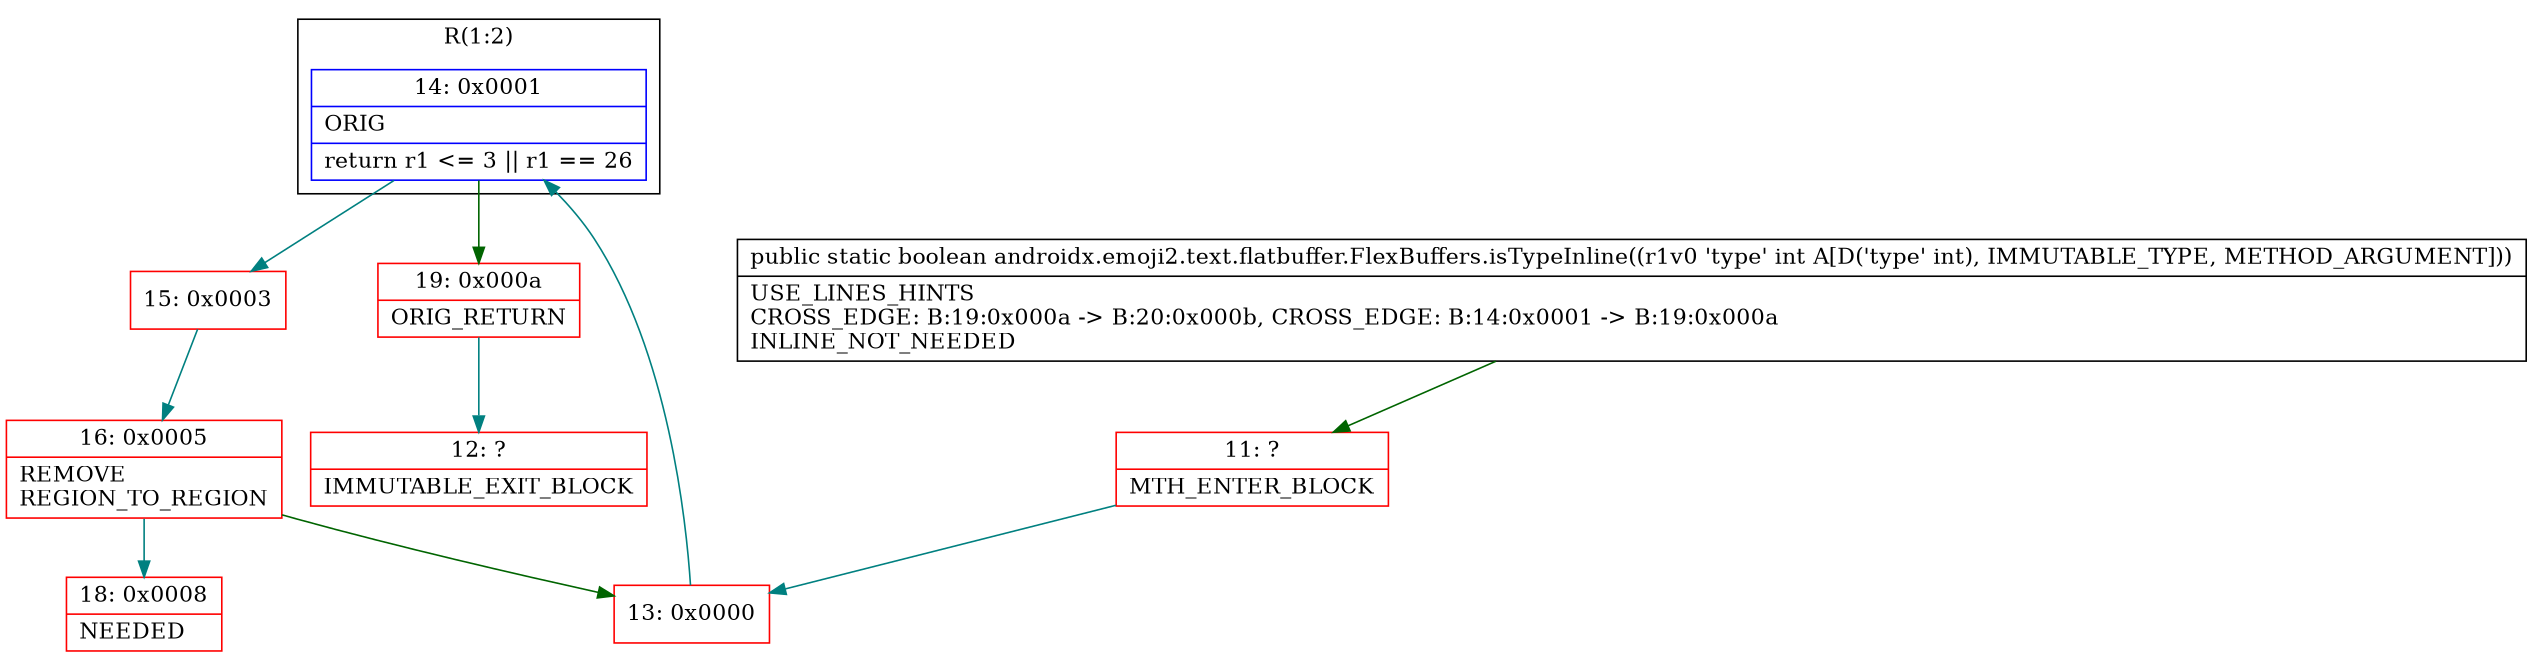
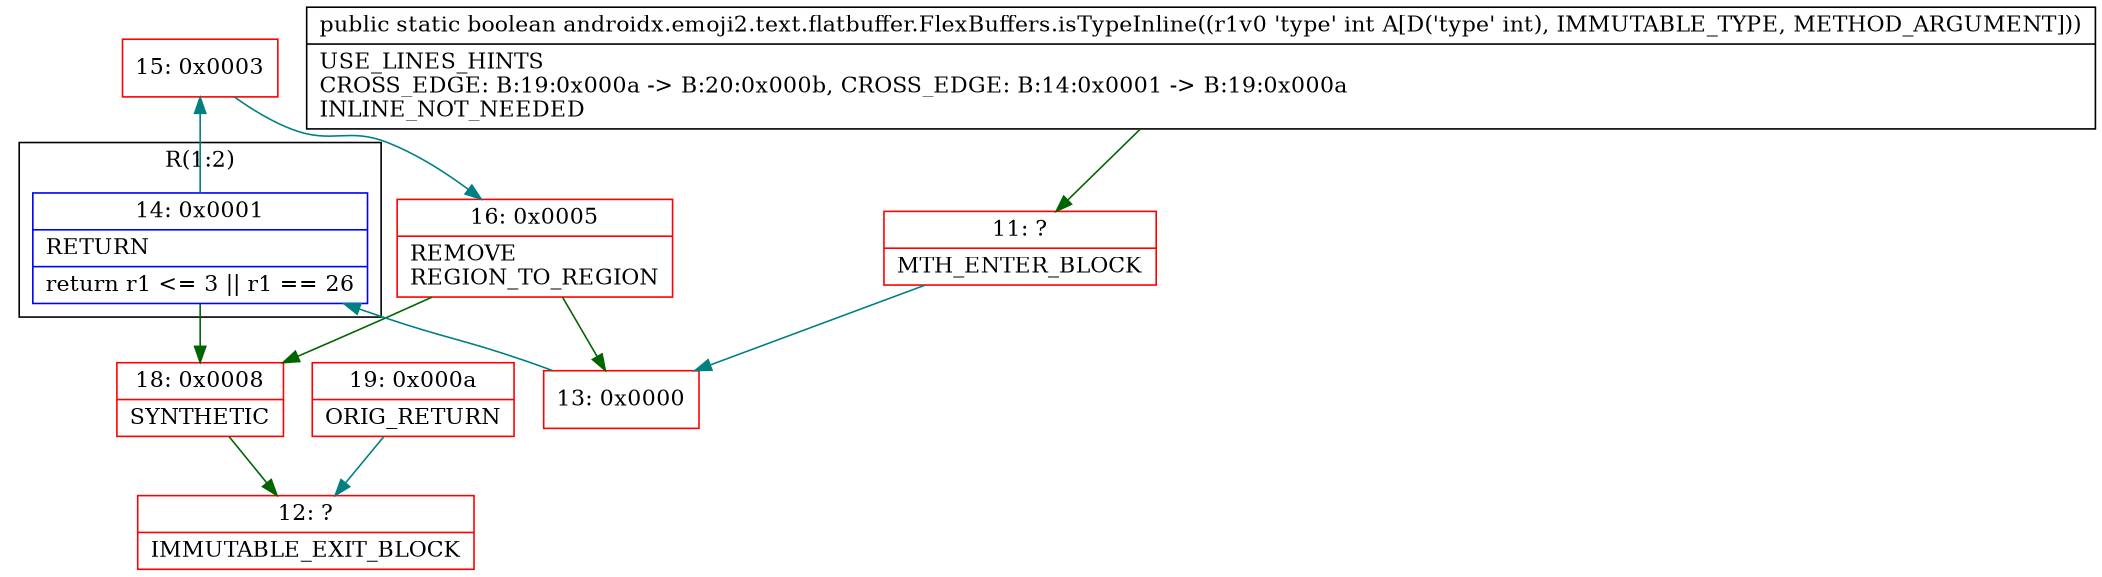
(356, 124) -> (98, 247)
(479, 214) -> (200, 327)
none -> (248, 460)
(144, 540) -> (365, 327)
(133, 632) -> (200, 417)
